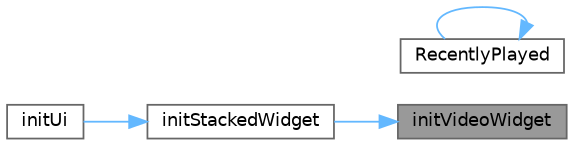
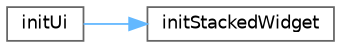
(482, 56) -> none
(482, 122) -> none
